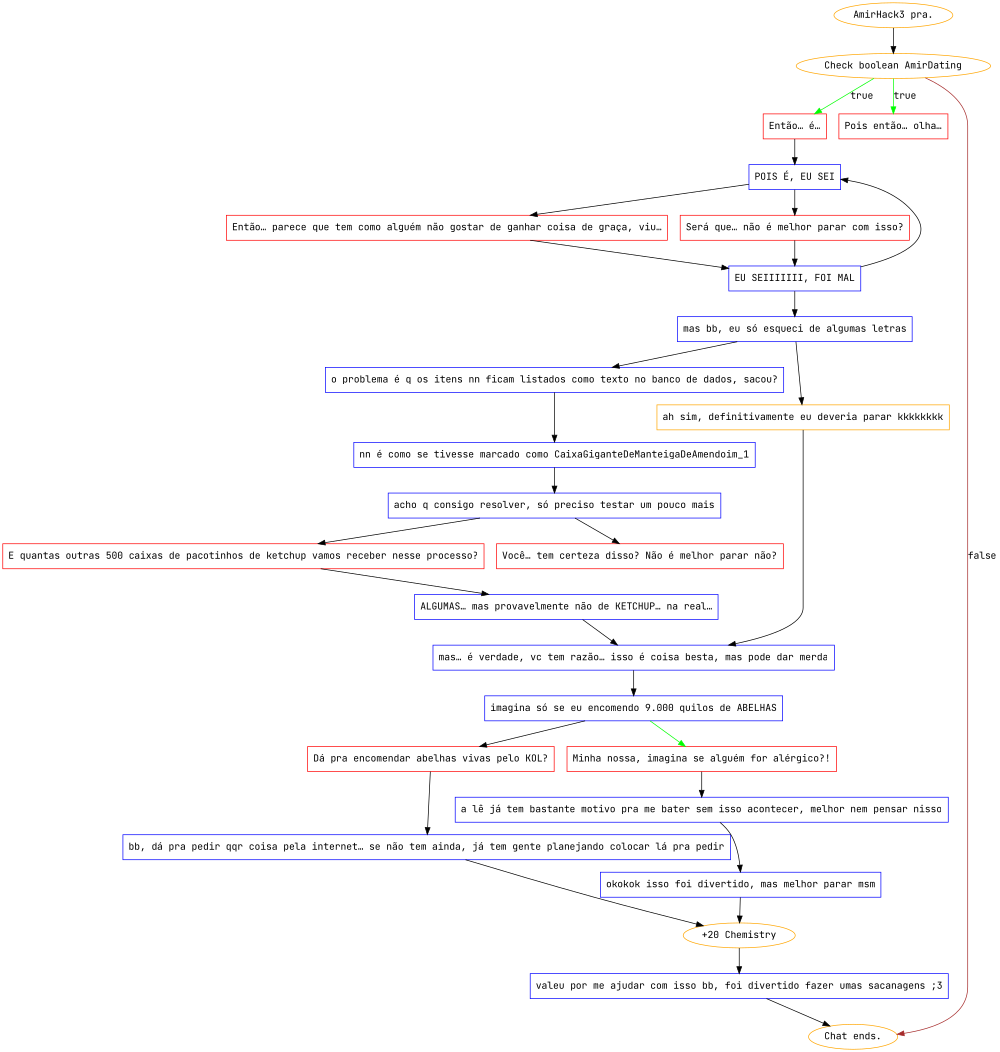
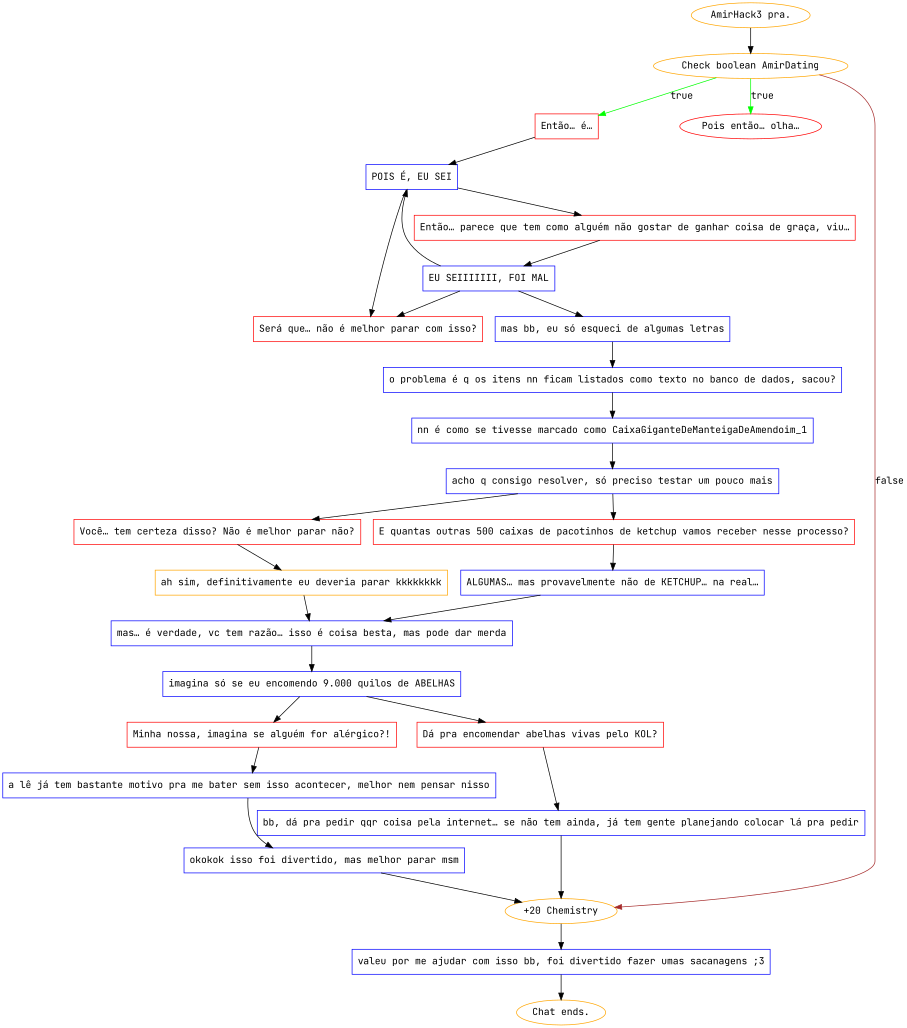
(893, 126) -> (751, 126)
(795, 250) -> (432, 302)
(799, 370) -> (256, 555)
(968, 566) -> (875, 583)
(665, 732) -> (289, 707)
